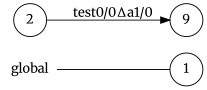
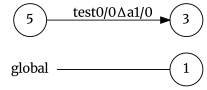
(30, 20) -> (30, 20)
(186, 20) -> (186, 20)
